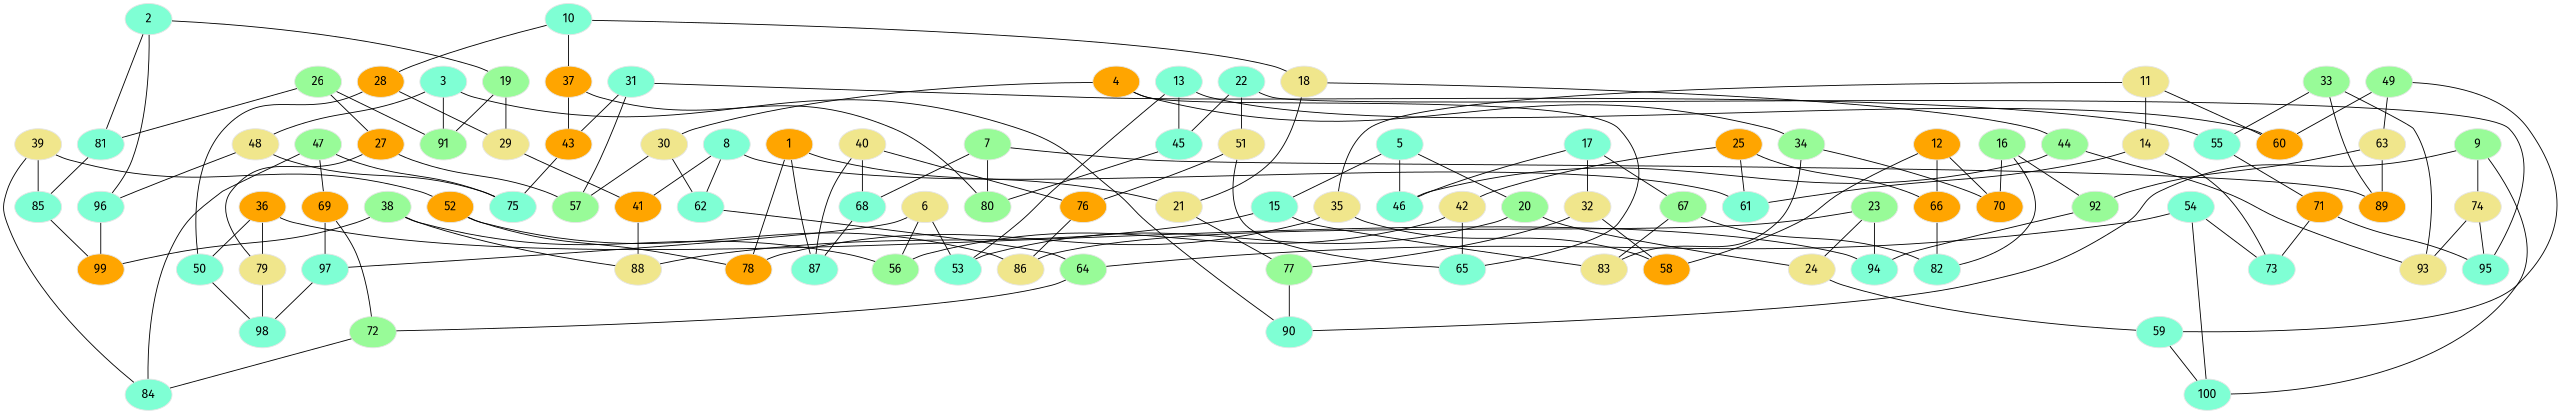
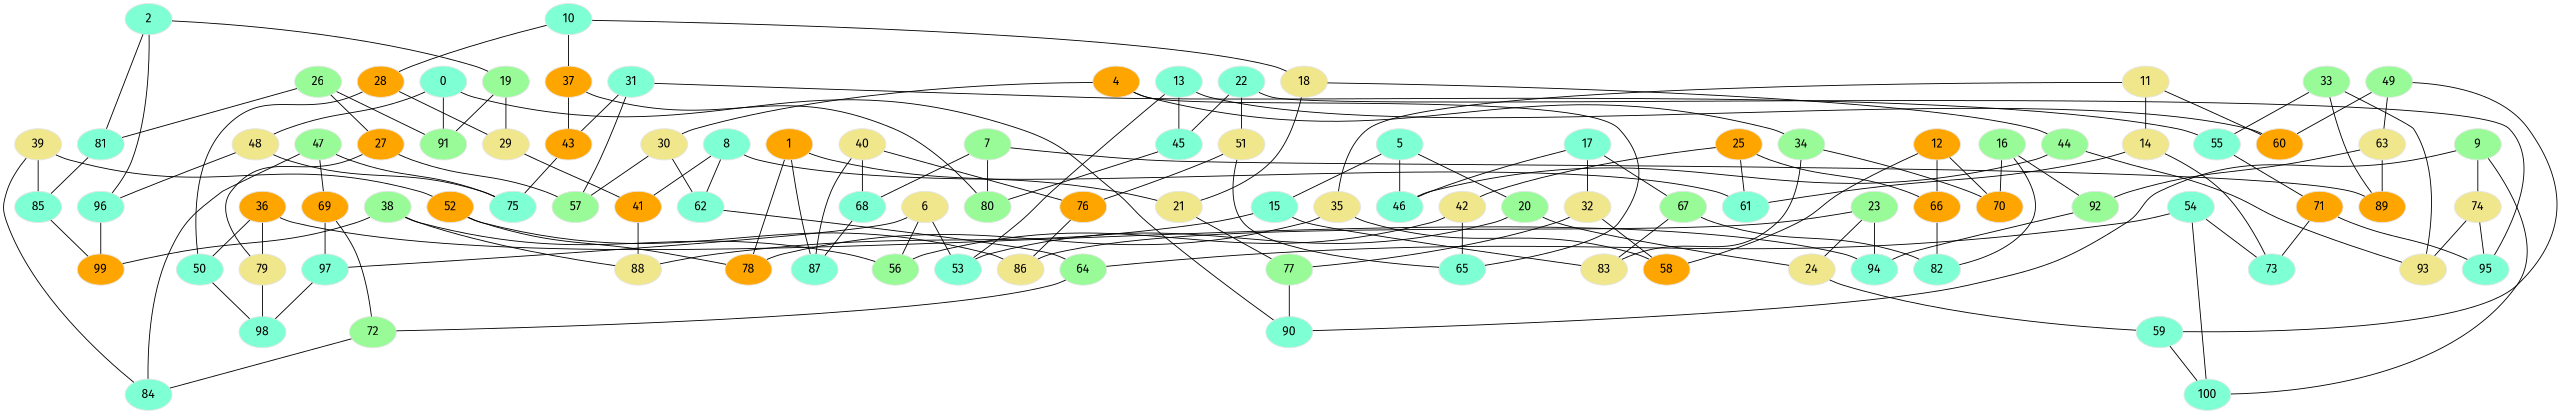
(443, 82) -> (443, 82)
